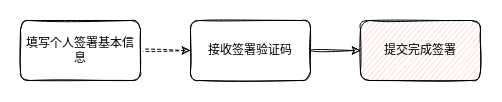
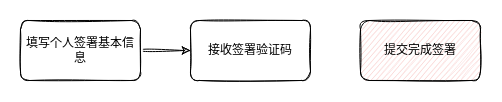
(163, 51) -> (163, 51)
(334, 51) -> none
